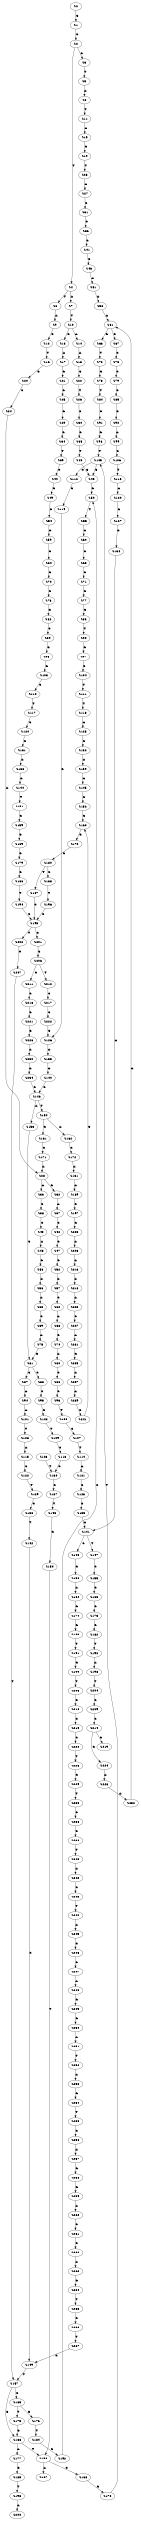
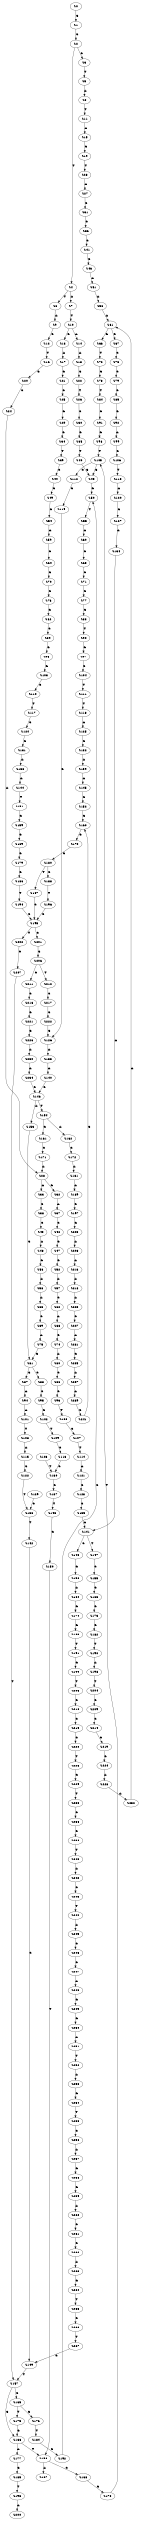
(29, 1484) -> (23, 1494)
(92, 1747) -> (104, 1755)
